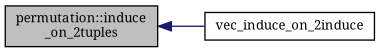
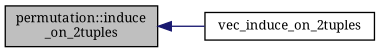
(290, 26) -> (290, 26)
